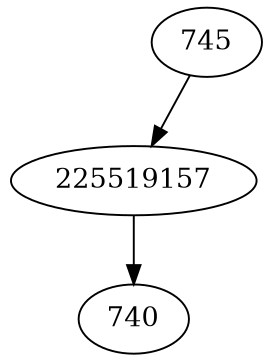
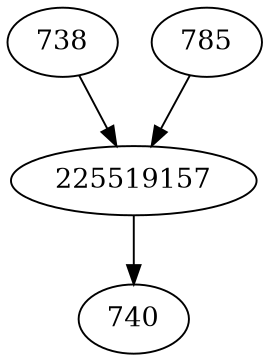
none -> (63, 42)
(207, 42) -> (207, 42)
